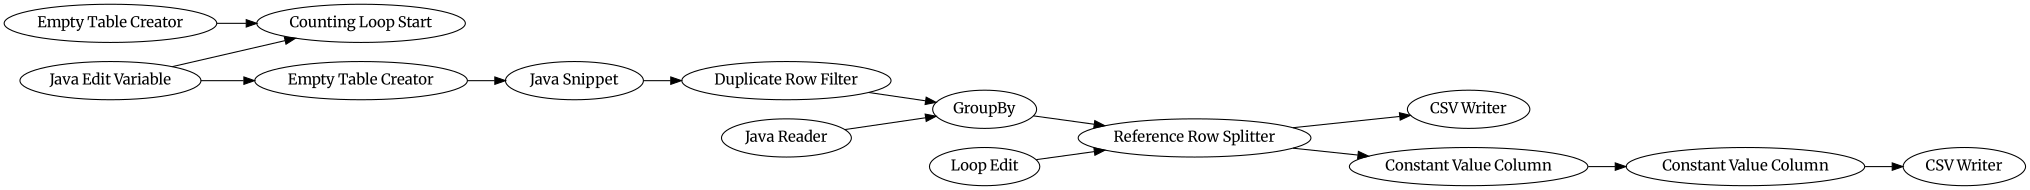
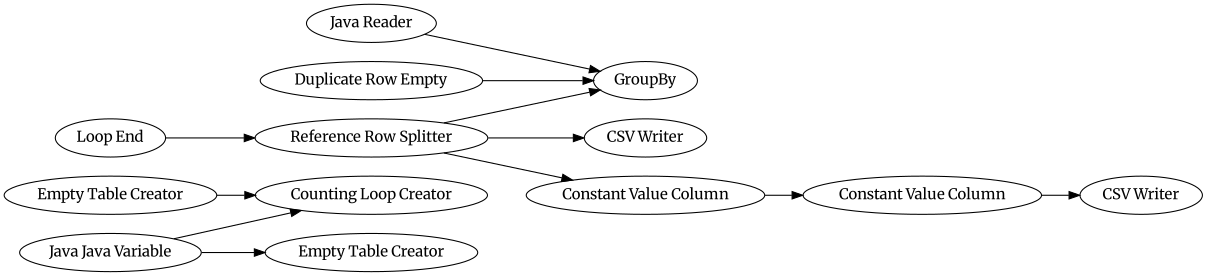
(361, 23) -> (371, 195)
(110, 81) -> (110, 253)
(574, 81) -> none
(786, 81) -> (371, 81)
(1064, 120) -> (517, 108)
(985, 167) -> (110, 138)
